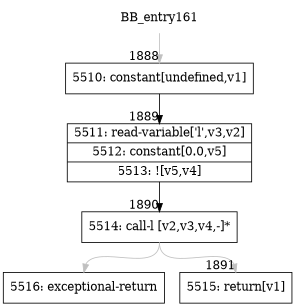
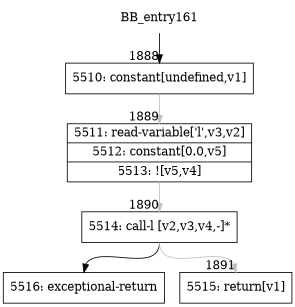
(159, 44) -> (159, 44)
(159, 105) -> (159, 105)
(159, 193) -> (159, 193)
(126, 258) -> (126, 258)
